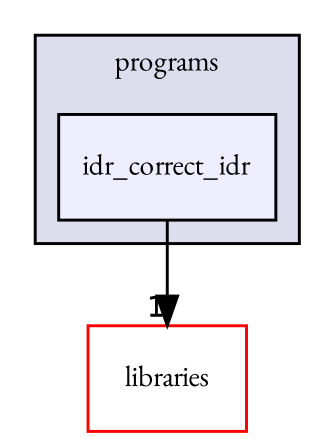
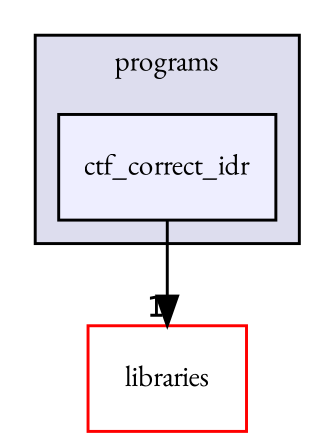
(167, 167) -> (167, 167)
